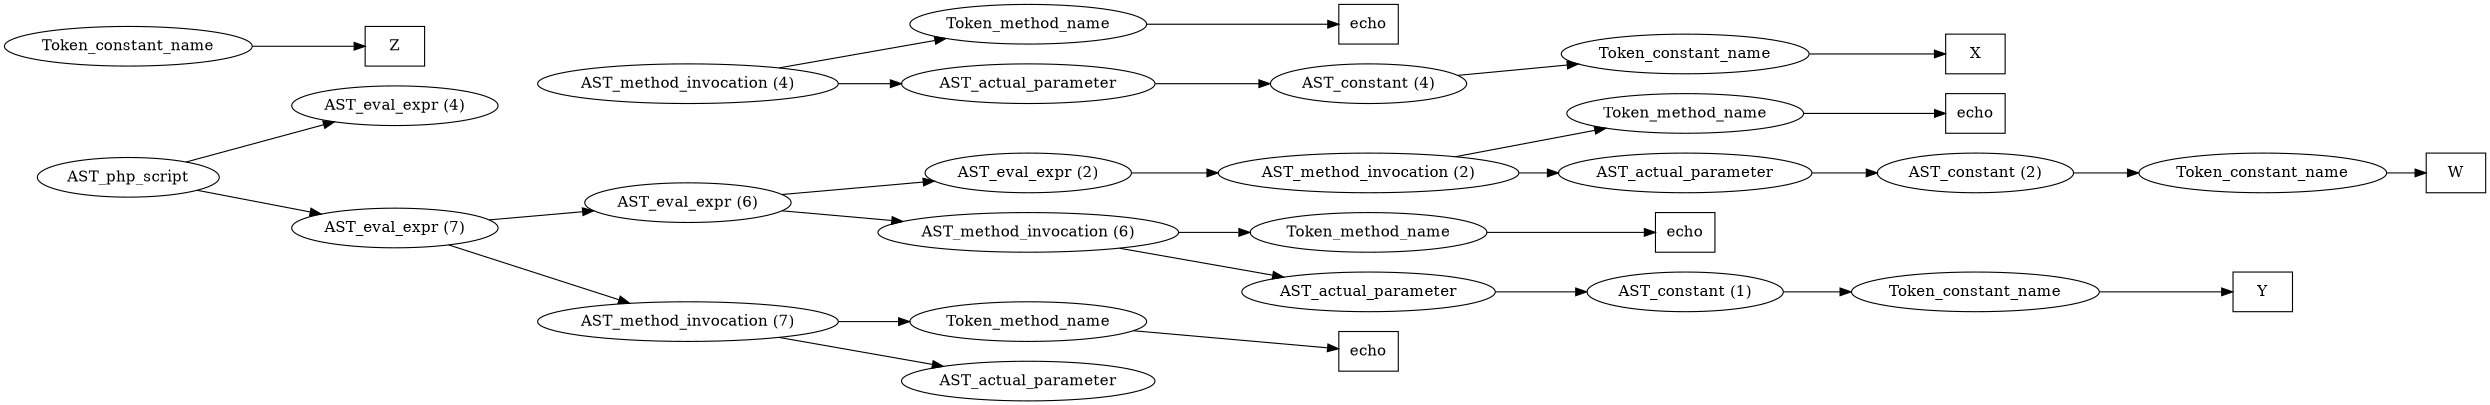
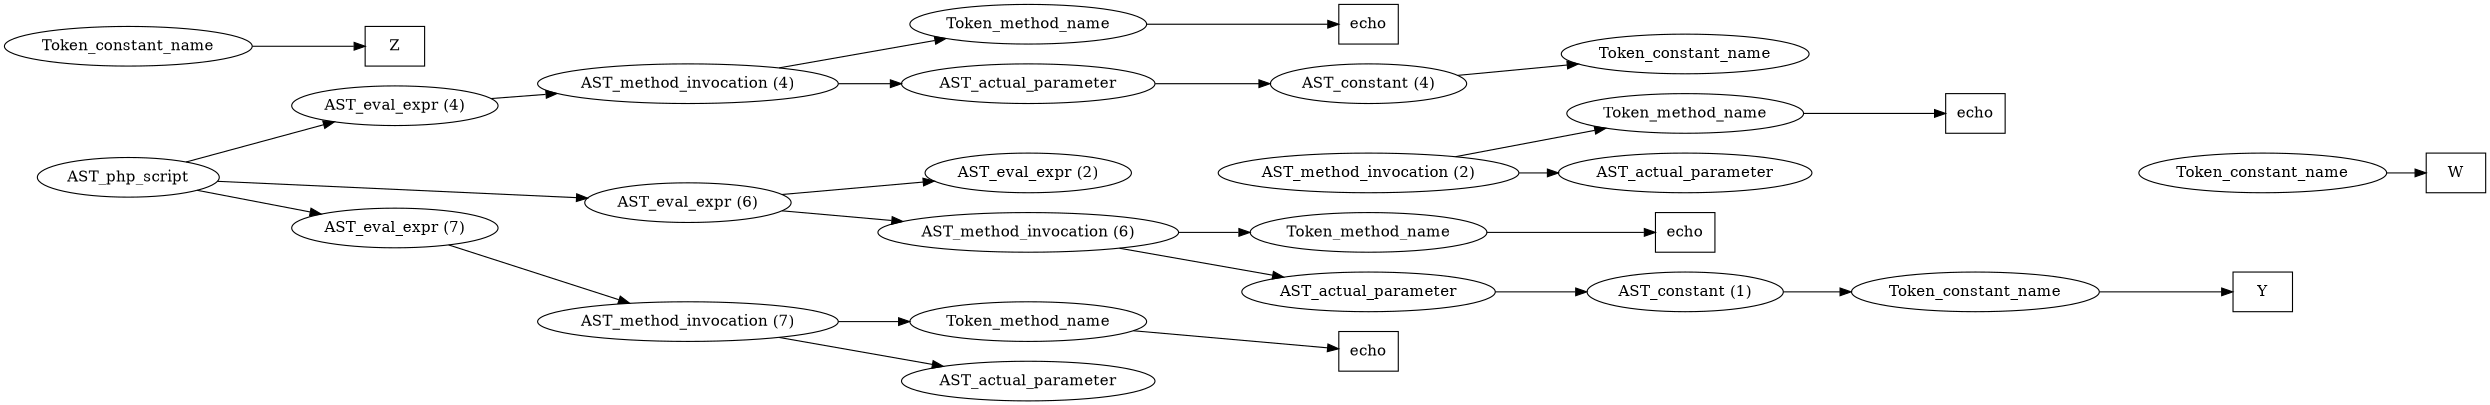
(1975, 54) -> none
none -> (518, 96)
(1169, 173) -> none
(1975, 173) -> none
(536, 216) -> (397, 189)
